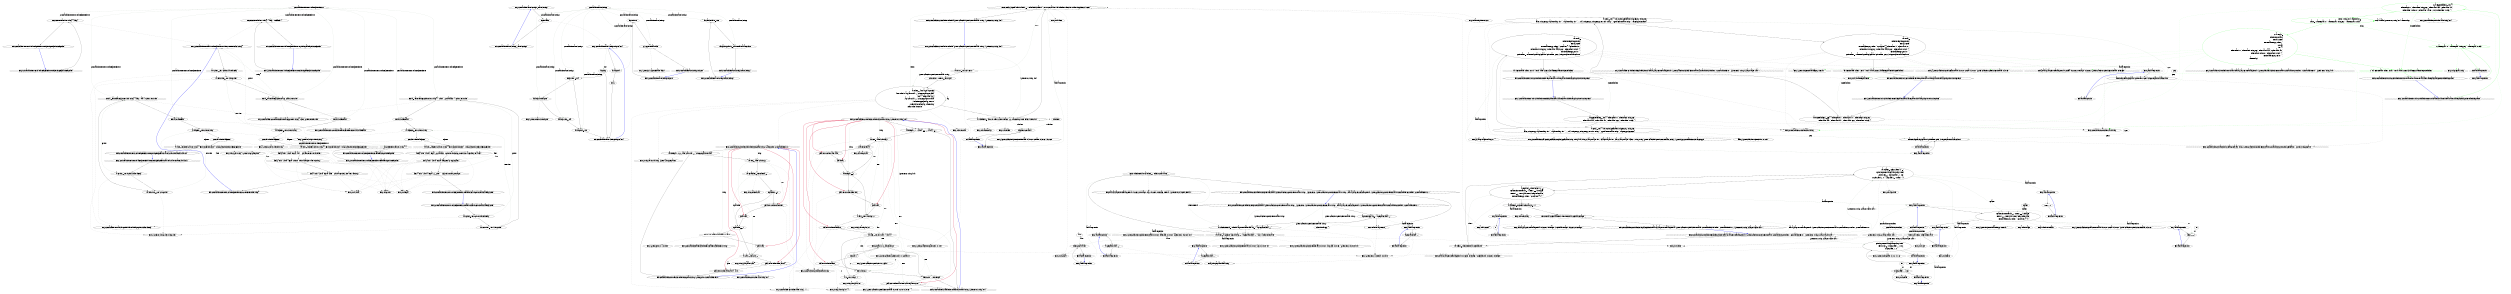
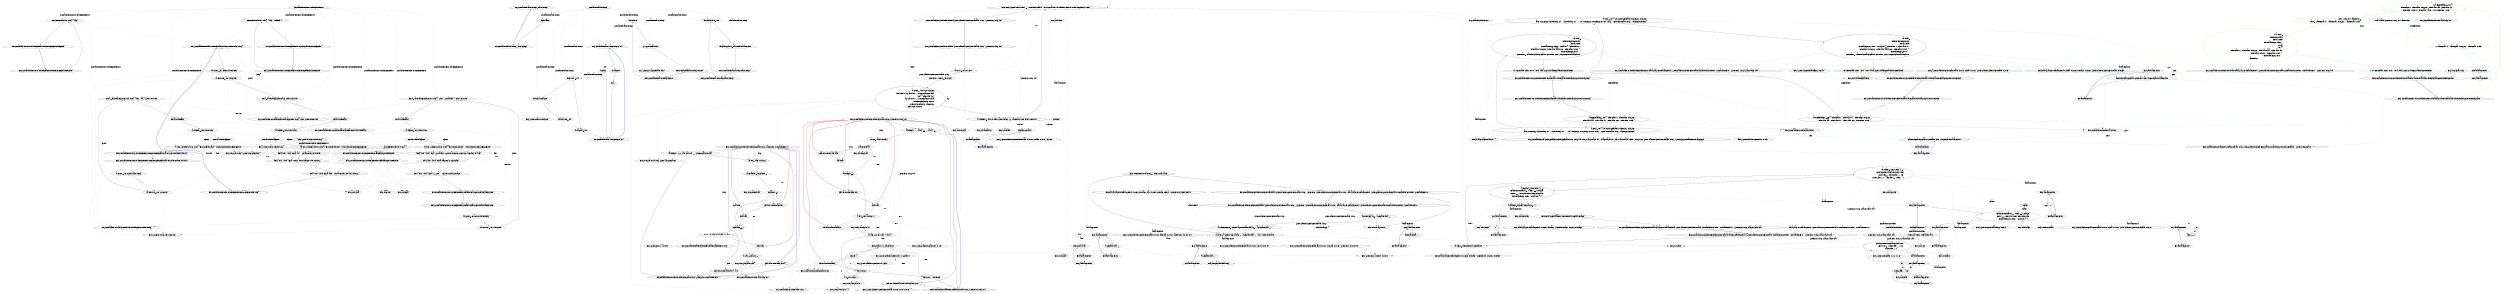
(859, 243) -> none
